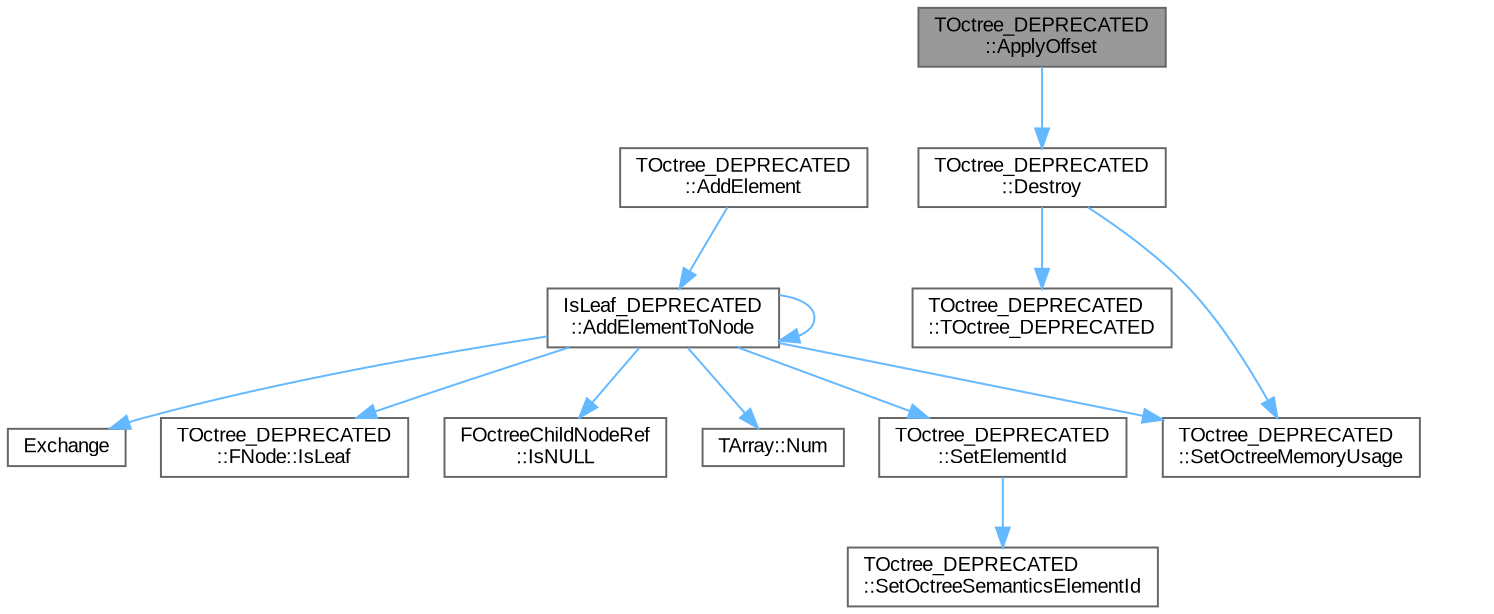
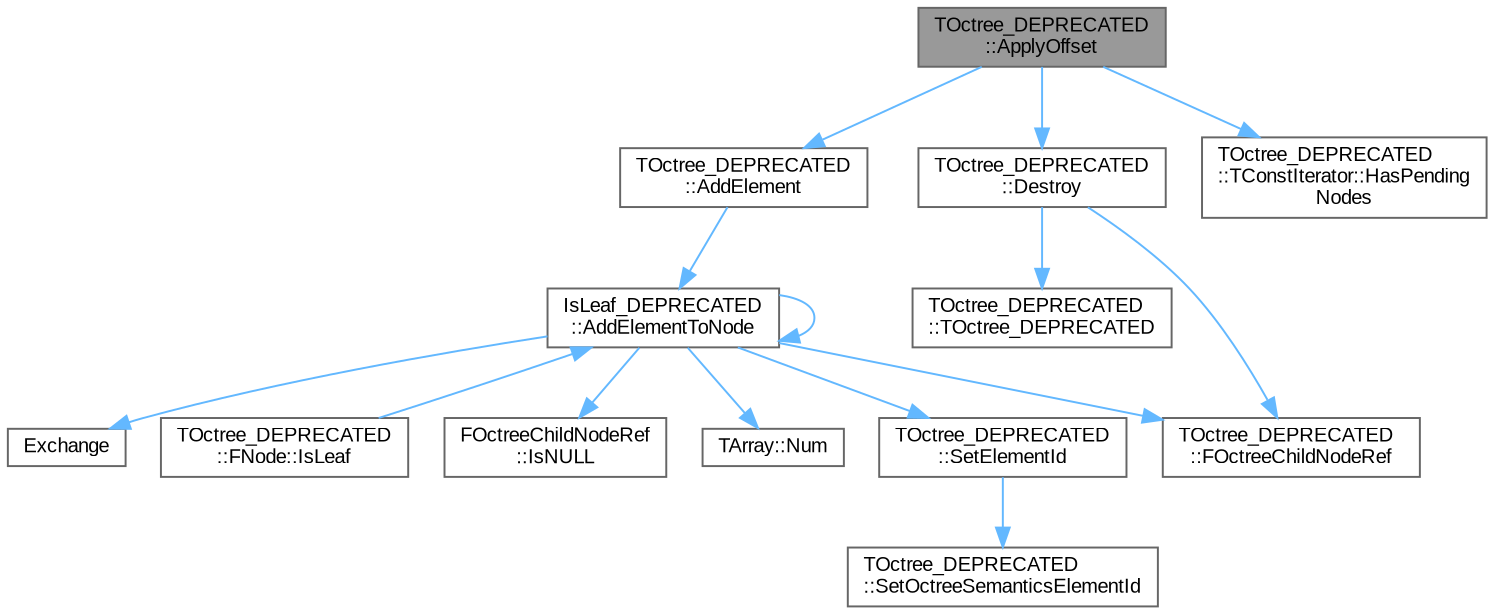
none -> (902, 103)
none -> (1344, 178)
(472, 379) -> (476, 387)
(1291, 447) -> (1291, 447)
